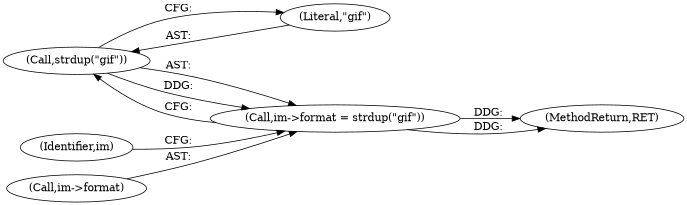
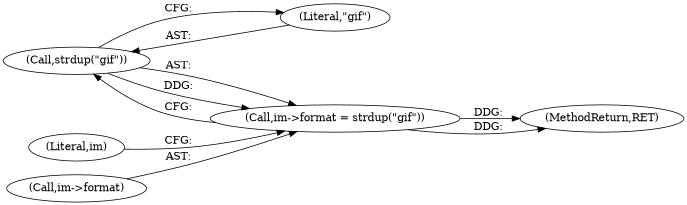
(77, 147) -> (77, 147)
